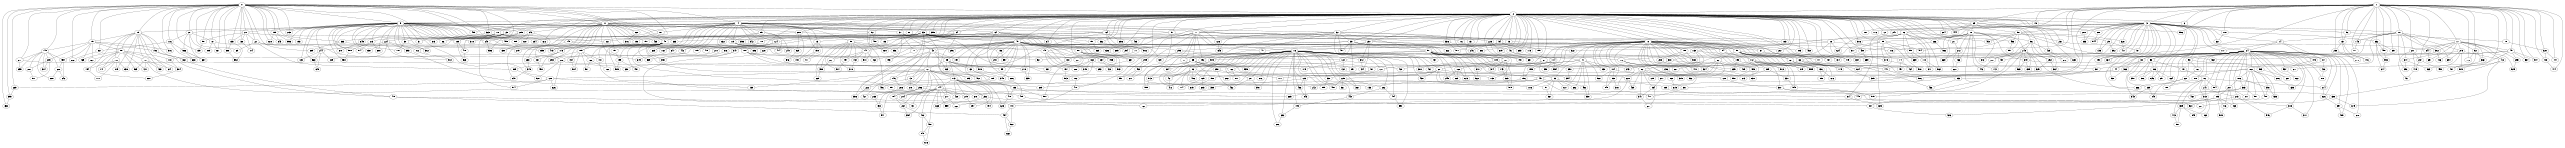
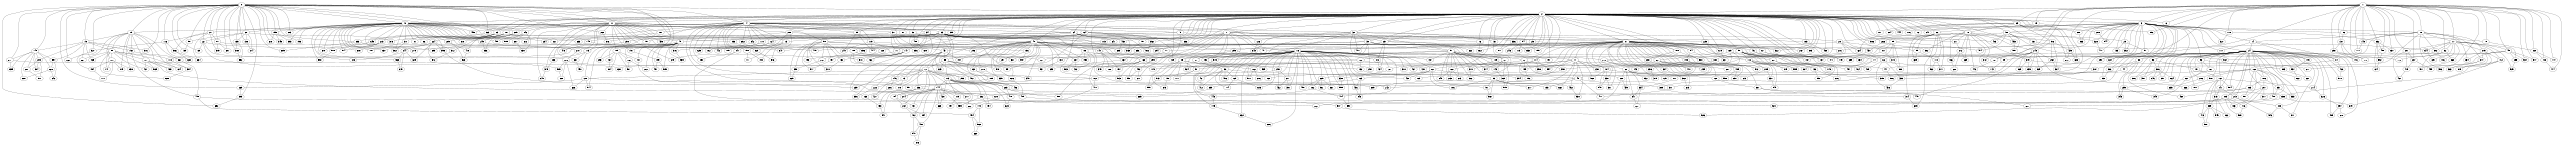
(864, 83) -> (890, 60)
(1873, 97) -> none
